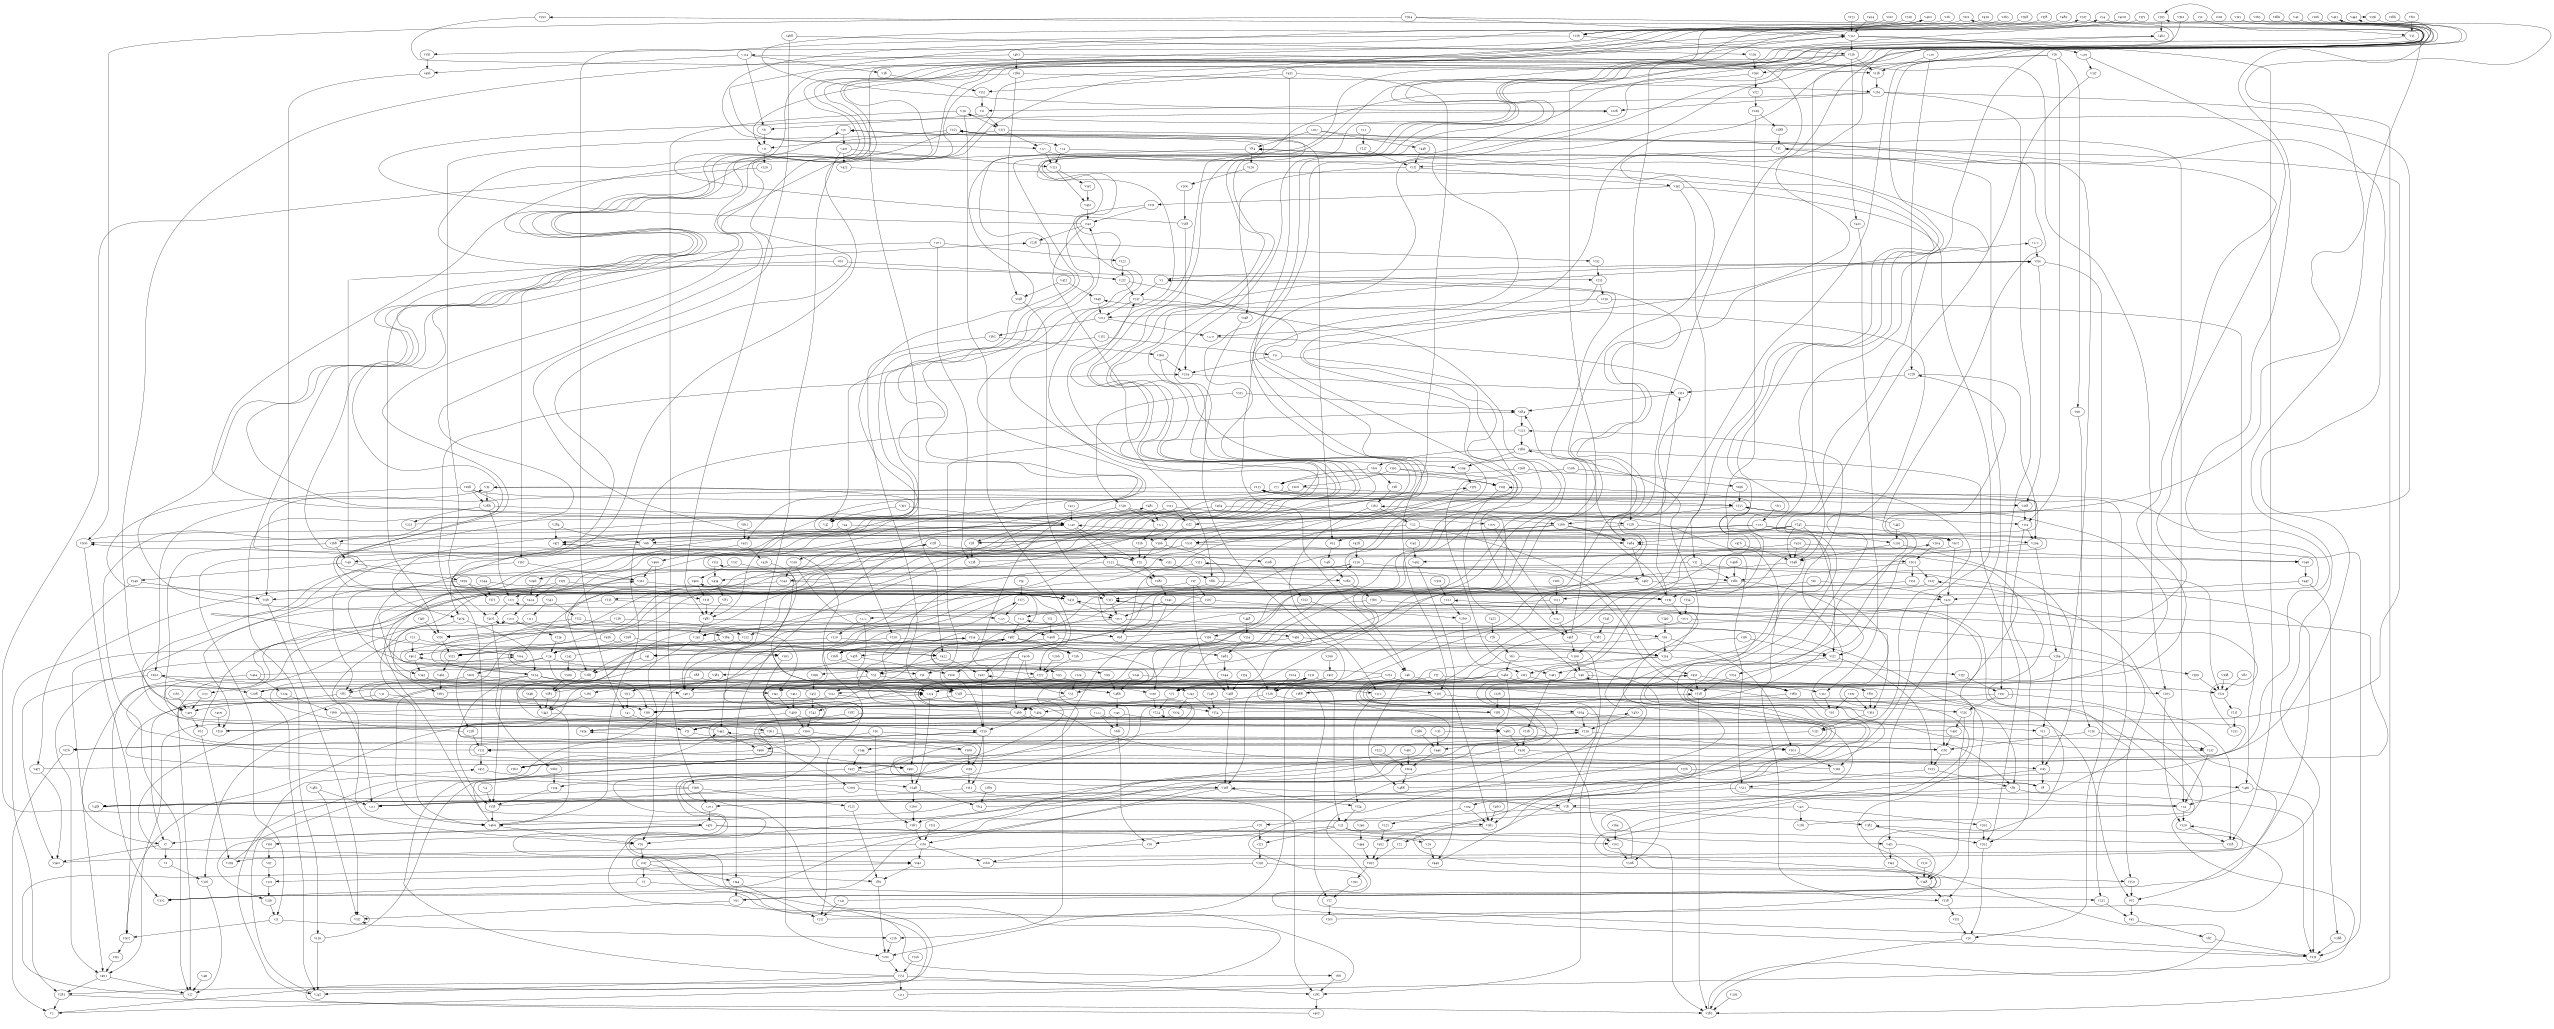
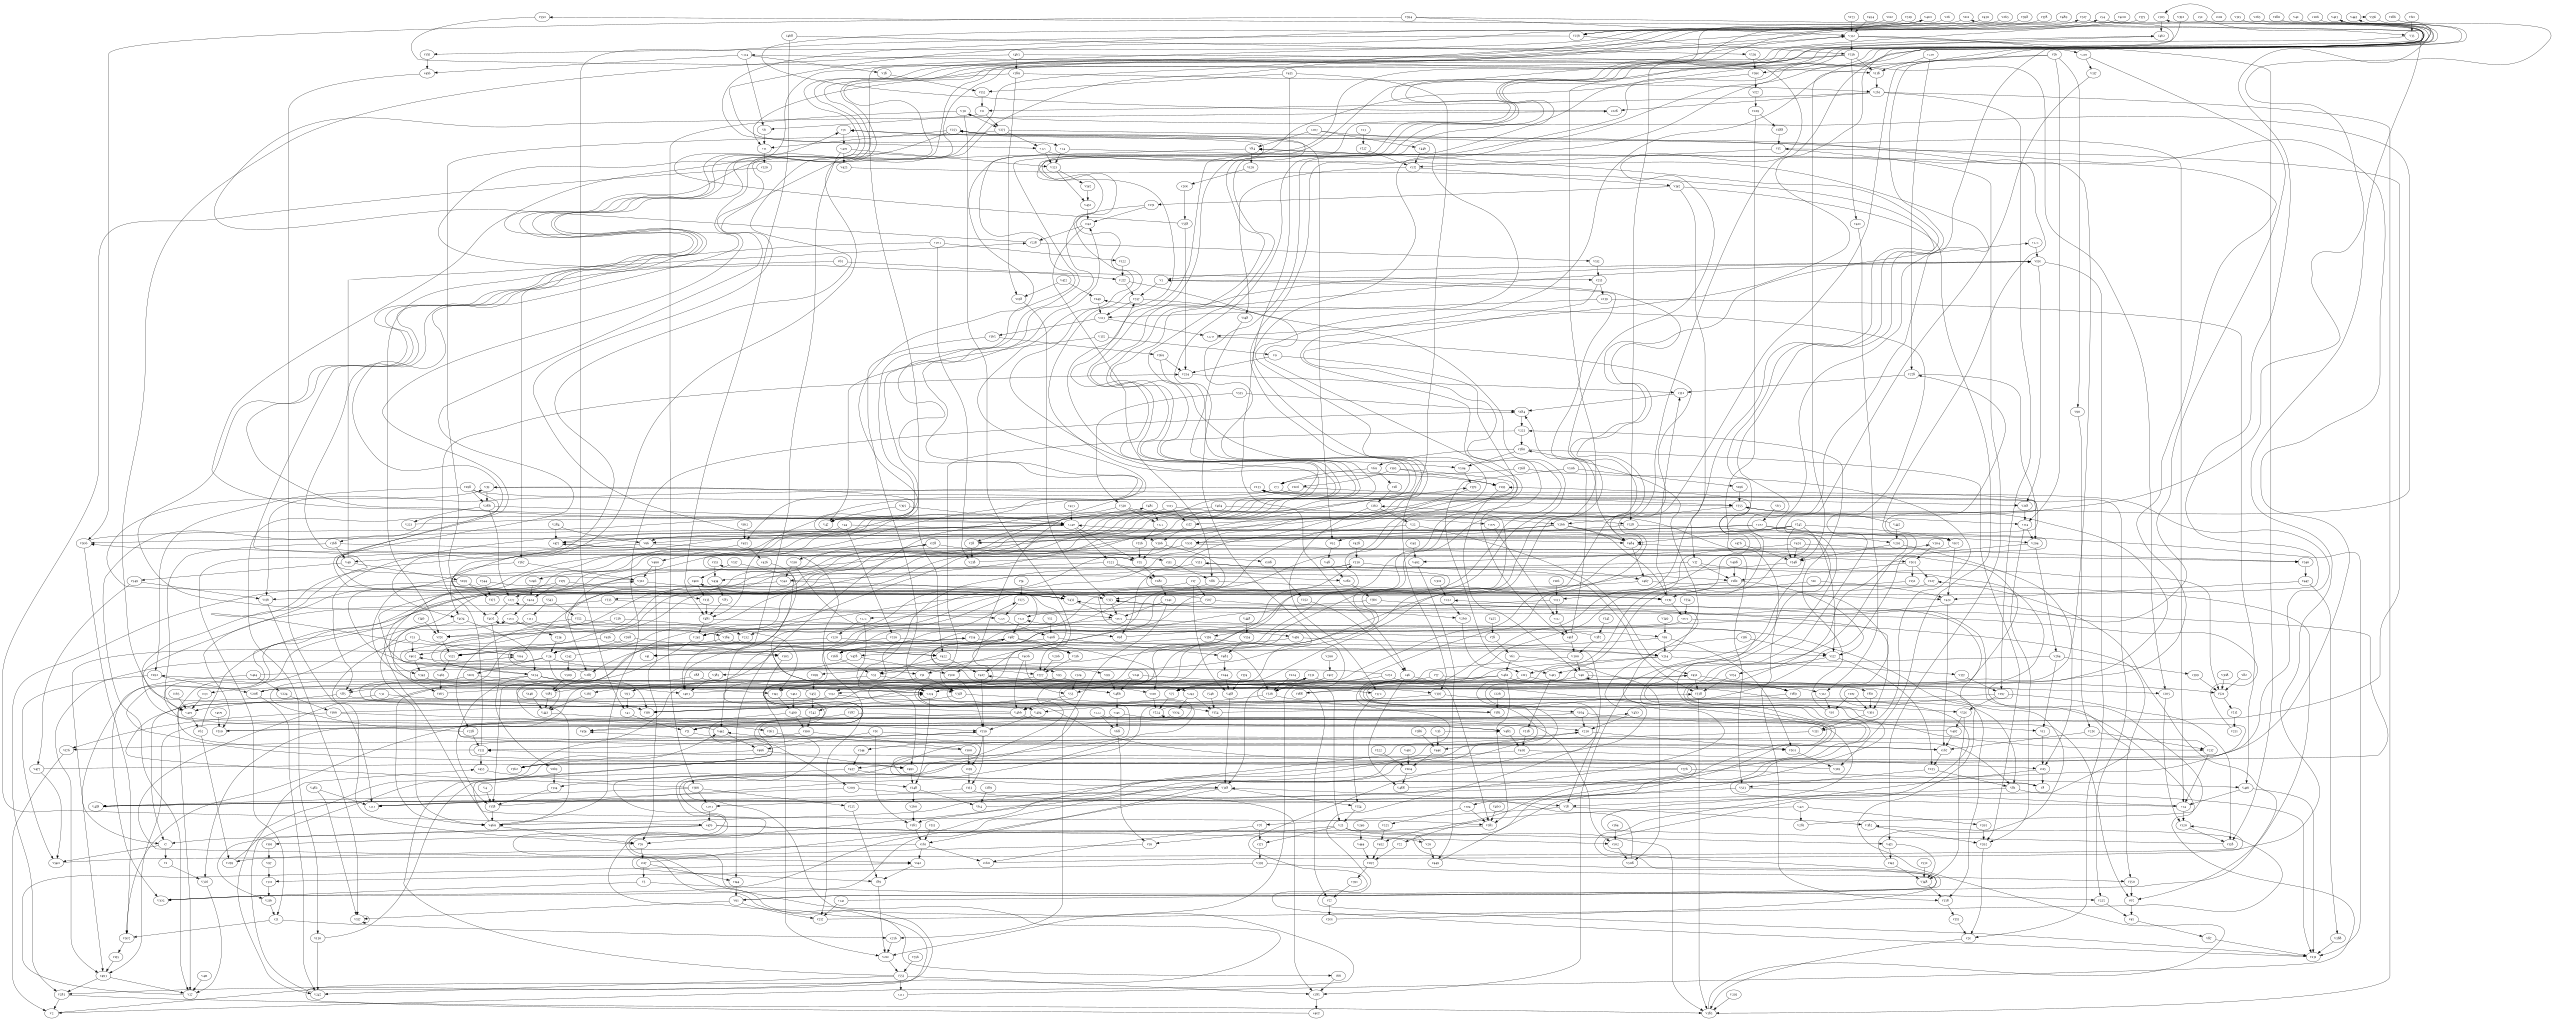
(635, 130) -> (480, 126)
(619, 665) -> none
(420, 744) -> (187, 723)
(777, 900) -> (776, 912)
